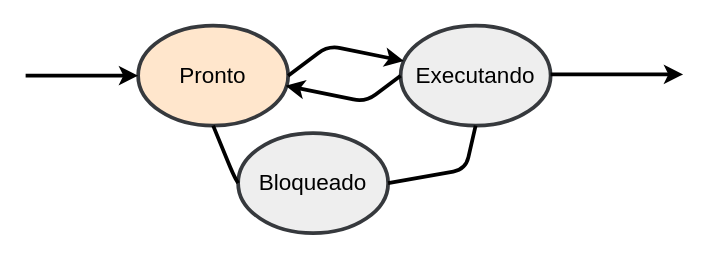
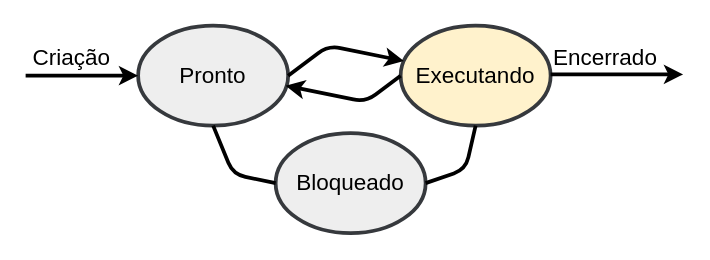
none -> (72, 58)
none -> (606, 58)
(213, 76) -> (213, 76)
(476, 76) -> (476, 76)
(313, 183) -> (351, 183)
